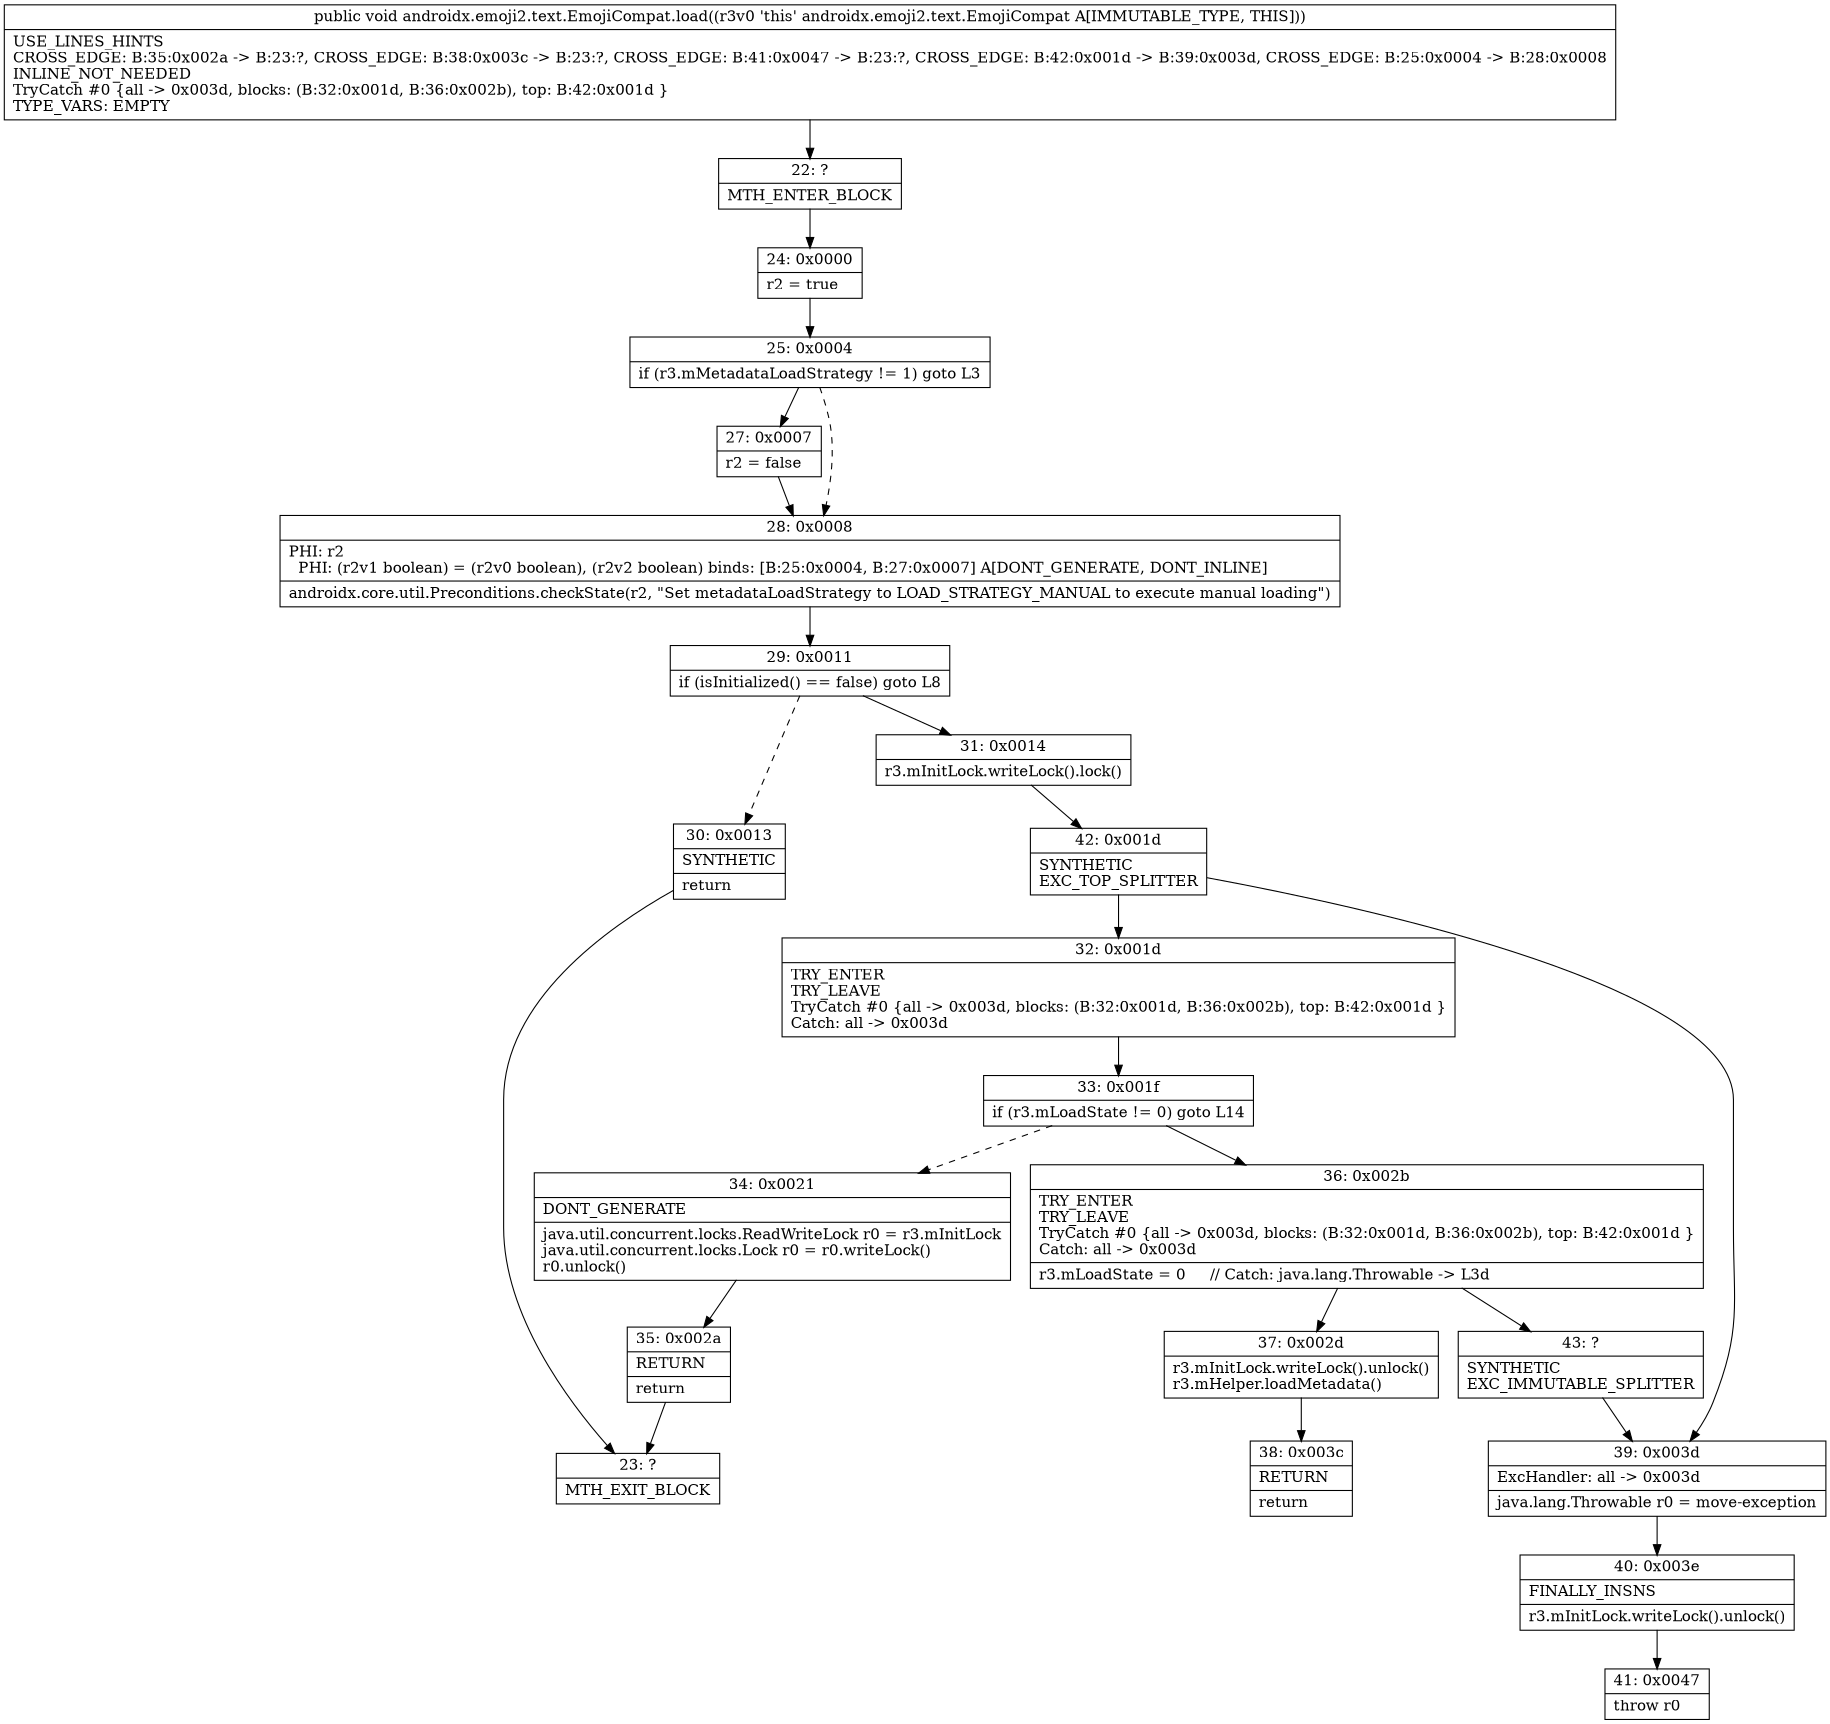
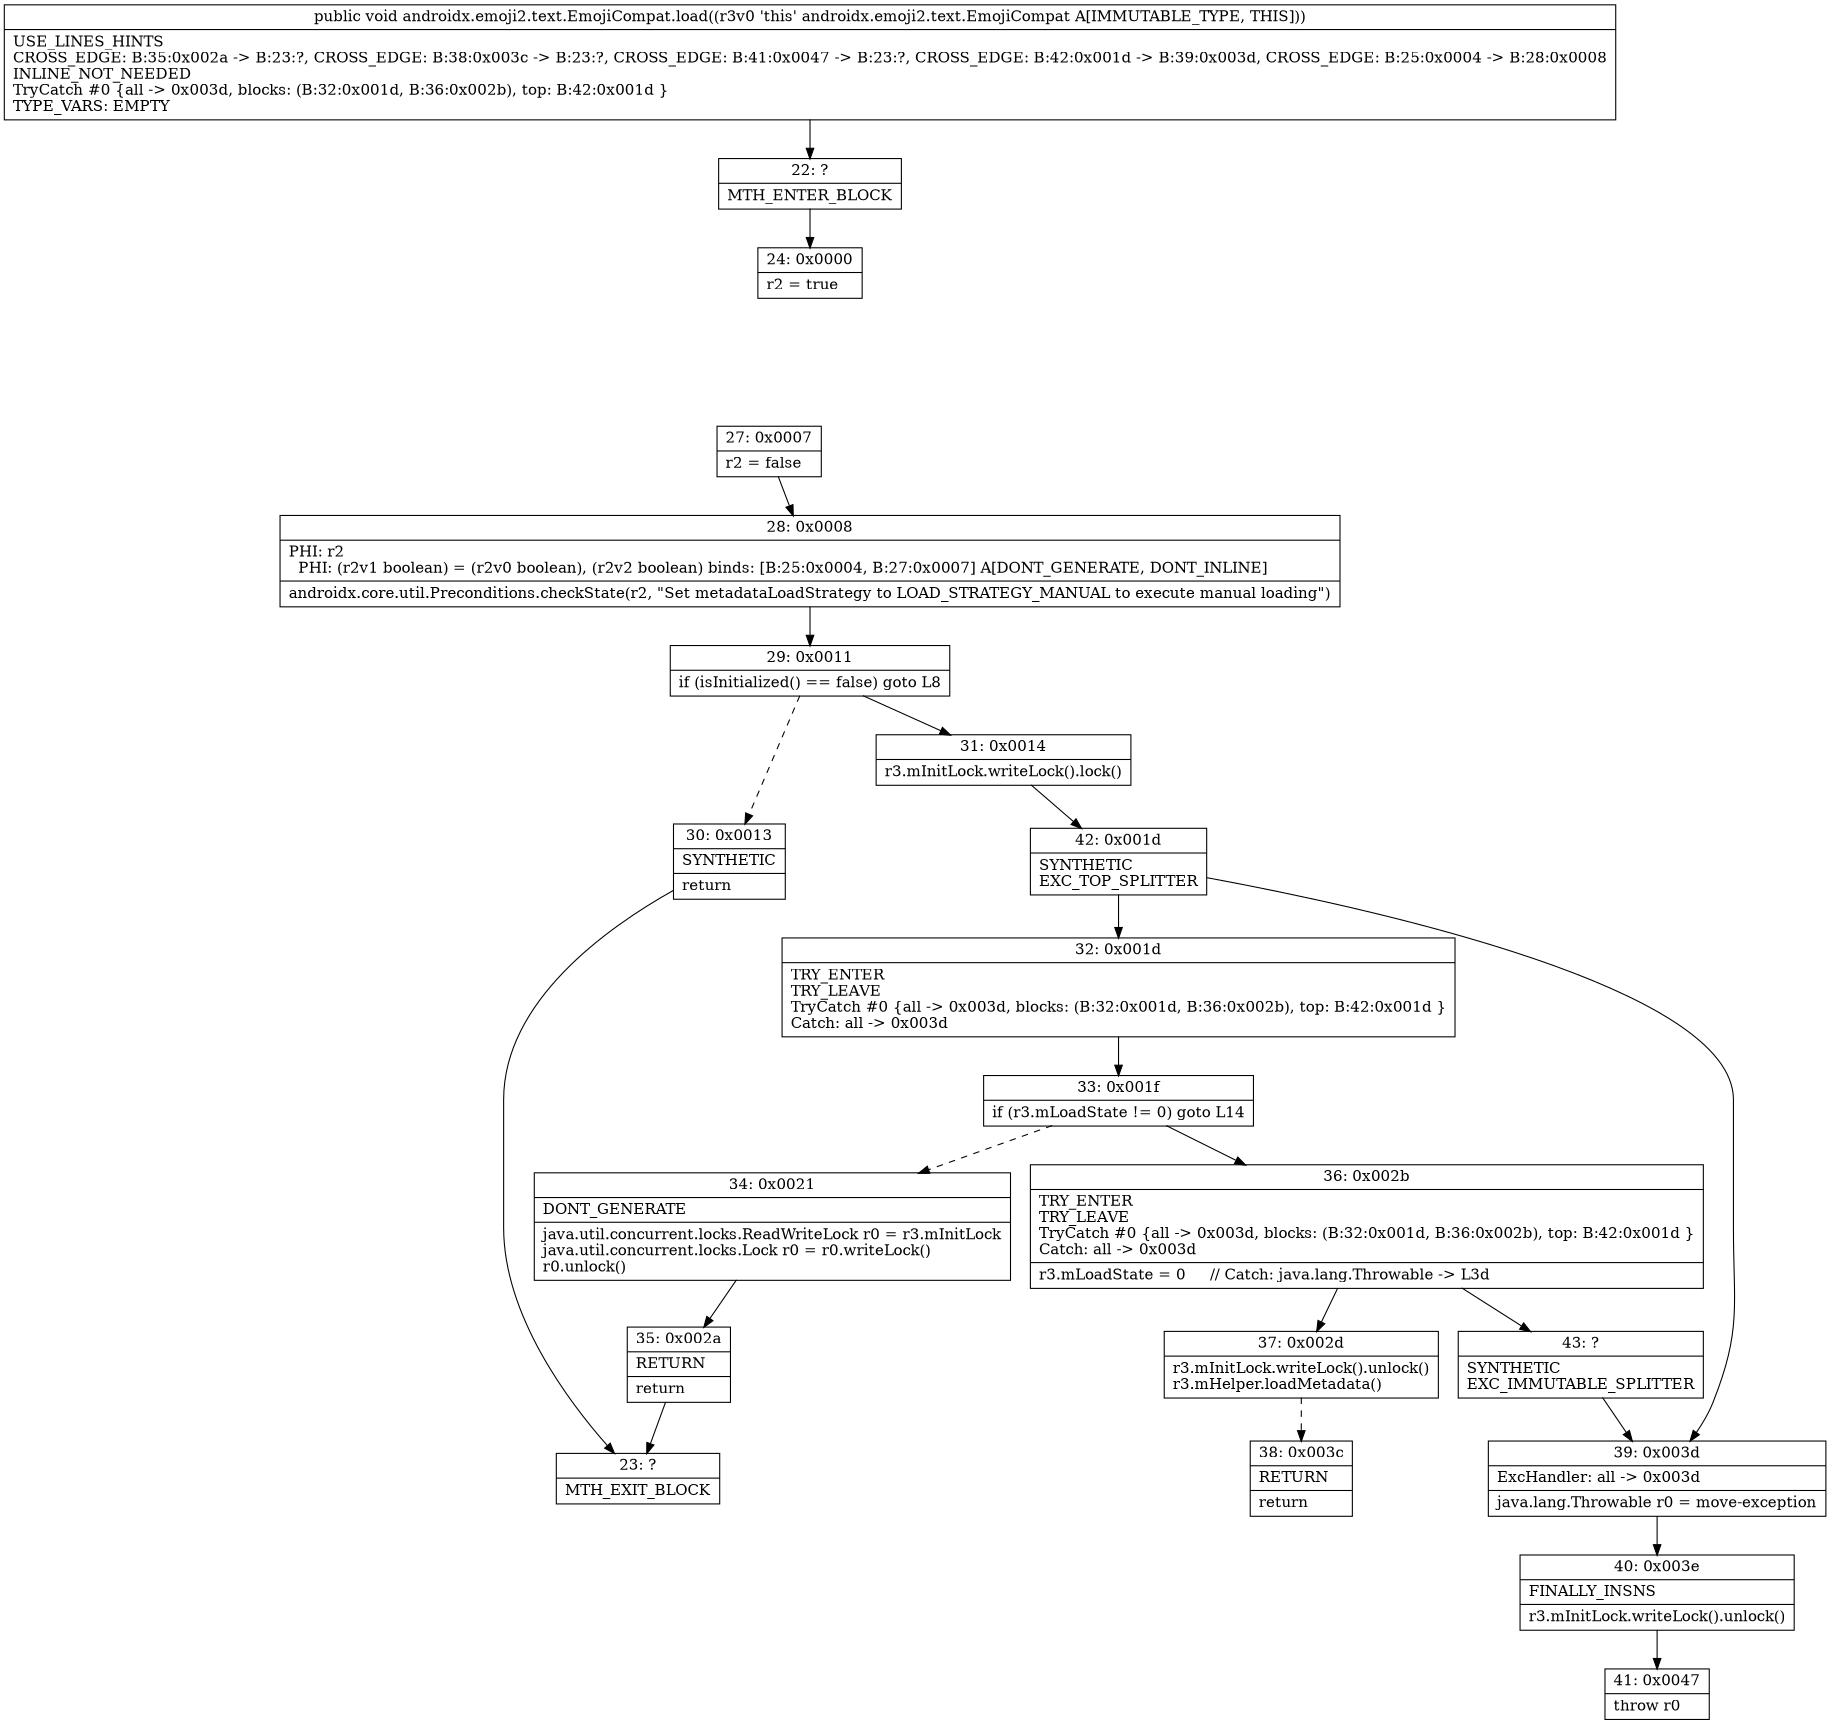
(810, 362) -> none
(1301, 1414) -> (1301, 1414)
